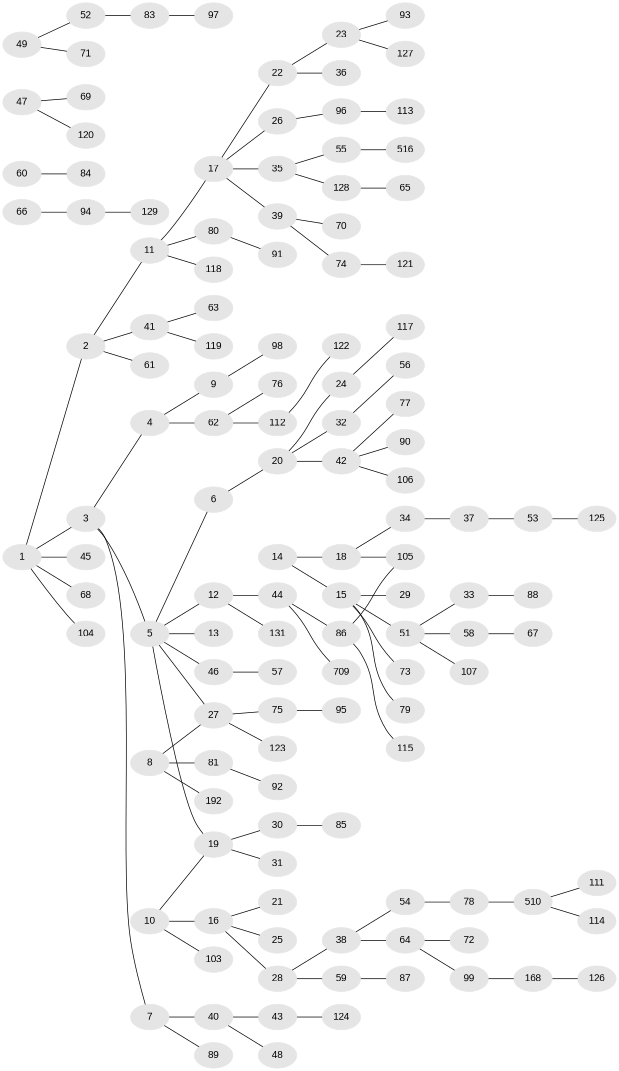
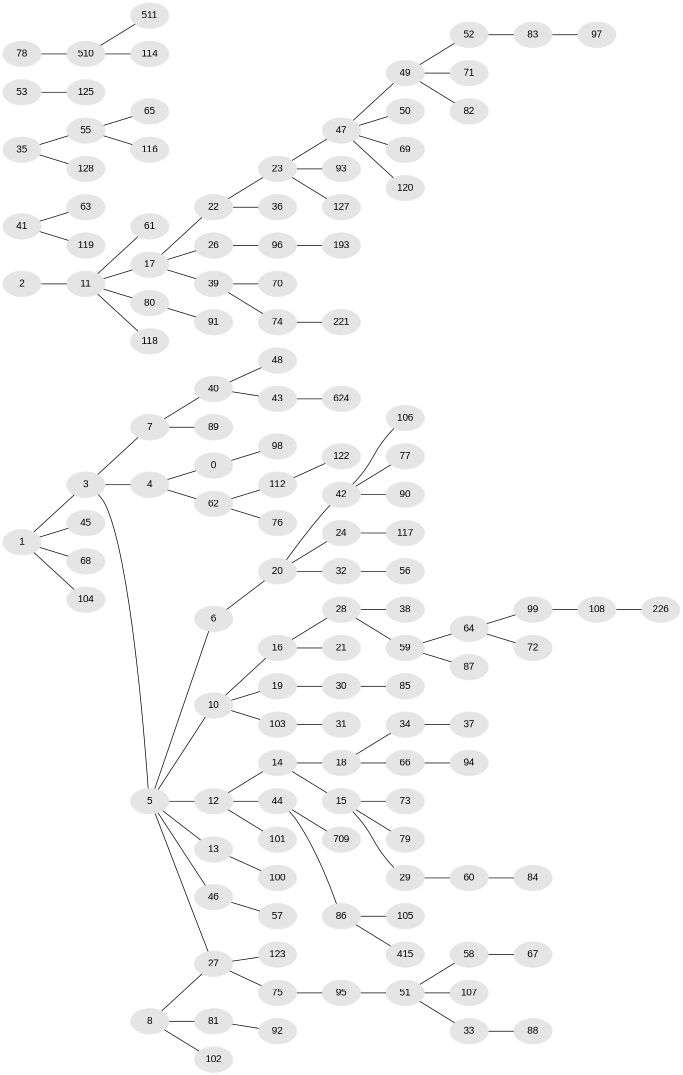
none -> (373, 102)
(405, 111) -> (341, 246)
none -> (405, 111)
none -> (469, 111)
none -> (309, 150)
(405, 150) -> (150, 150)
(246, 169) -> none
(373, 188) -> (118, 121)
(150, 212) -> none
(405, 265) -> (341, 322)
(118, 337) -> none
(118, 356) -> (118, 255)
(214, 385) -> (214, 466)
(54, 452) -> none
(501, 519) -> none
(373, 557) -> (373, 763)
(373, 615) -> (373, 993)
(278, 634) -> (278, 840)
(171, 737) -> (182, 753)
(405, 749) -> (405, 955)
none -> (246, 782)
(214, 801) -> (214, 1060)
(246, 854) -> (310, 725)
none -> (278, 878)
none -> (437, 878)
(597, 883) -> (150, 16)
(405, 902) -> none
(278, 940) -> none
(373, 940) -> (437, 638)
(533, 979) -> (597, 610)
(597, 979) -> (661, 610)
(341, 1017) -> (341, 399)
